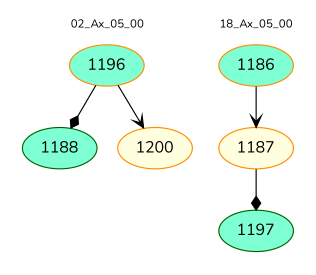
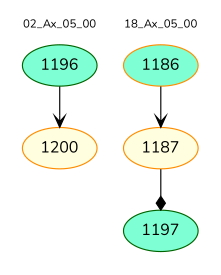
(107, 65) -> (60, 65)
(60, 148) -> none
